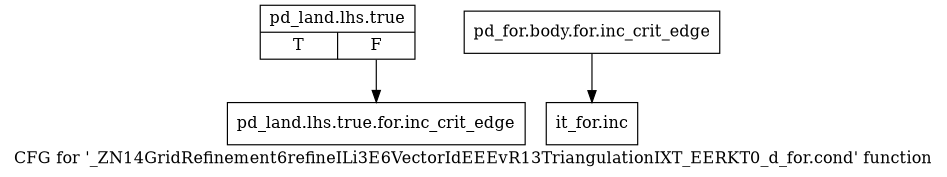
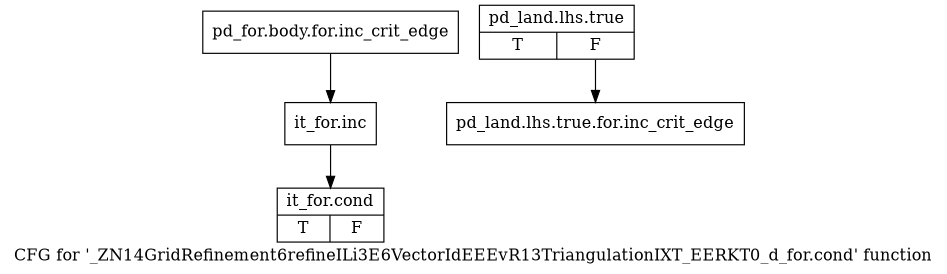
none -> (331, 215)
